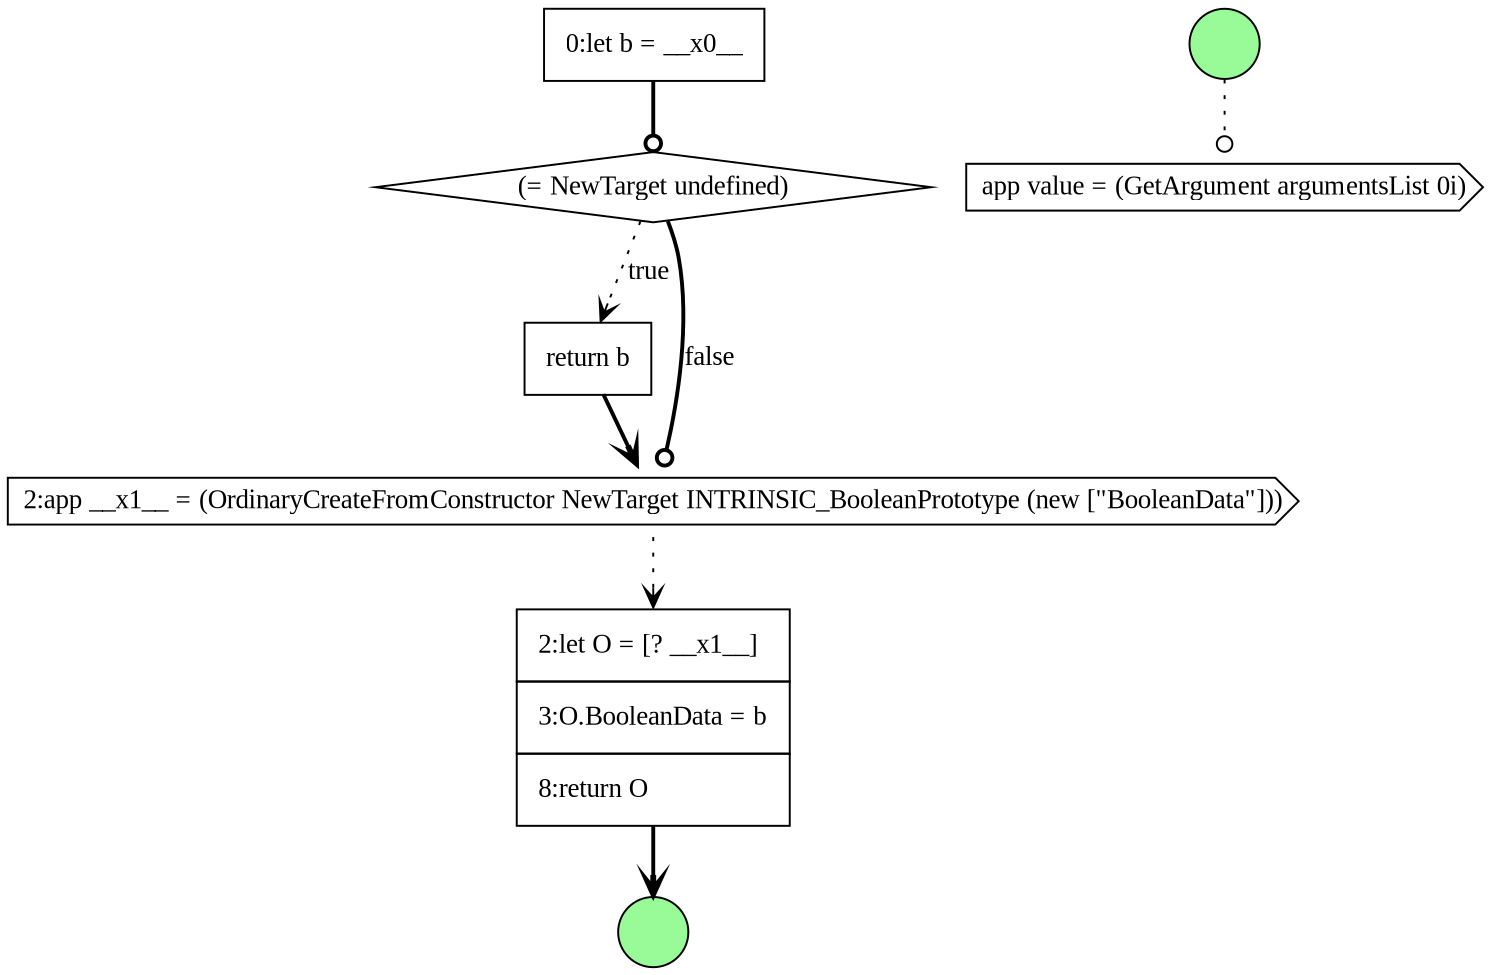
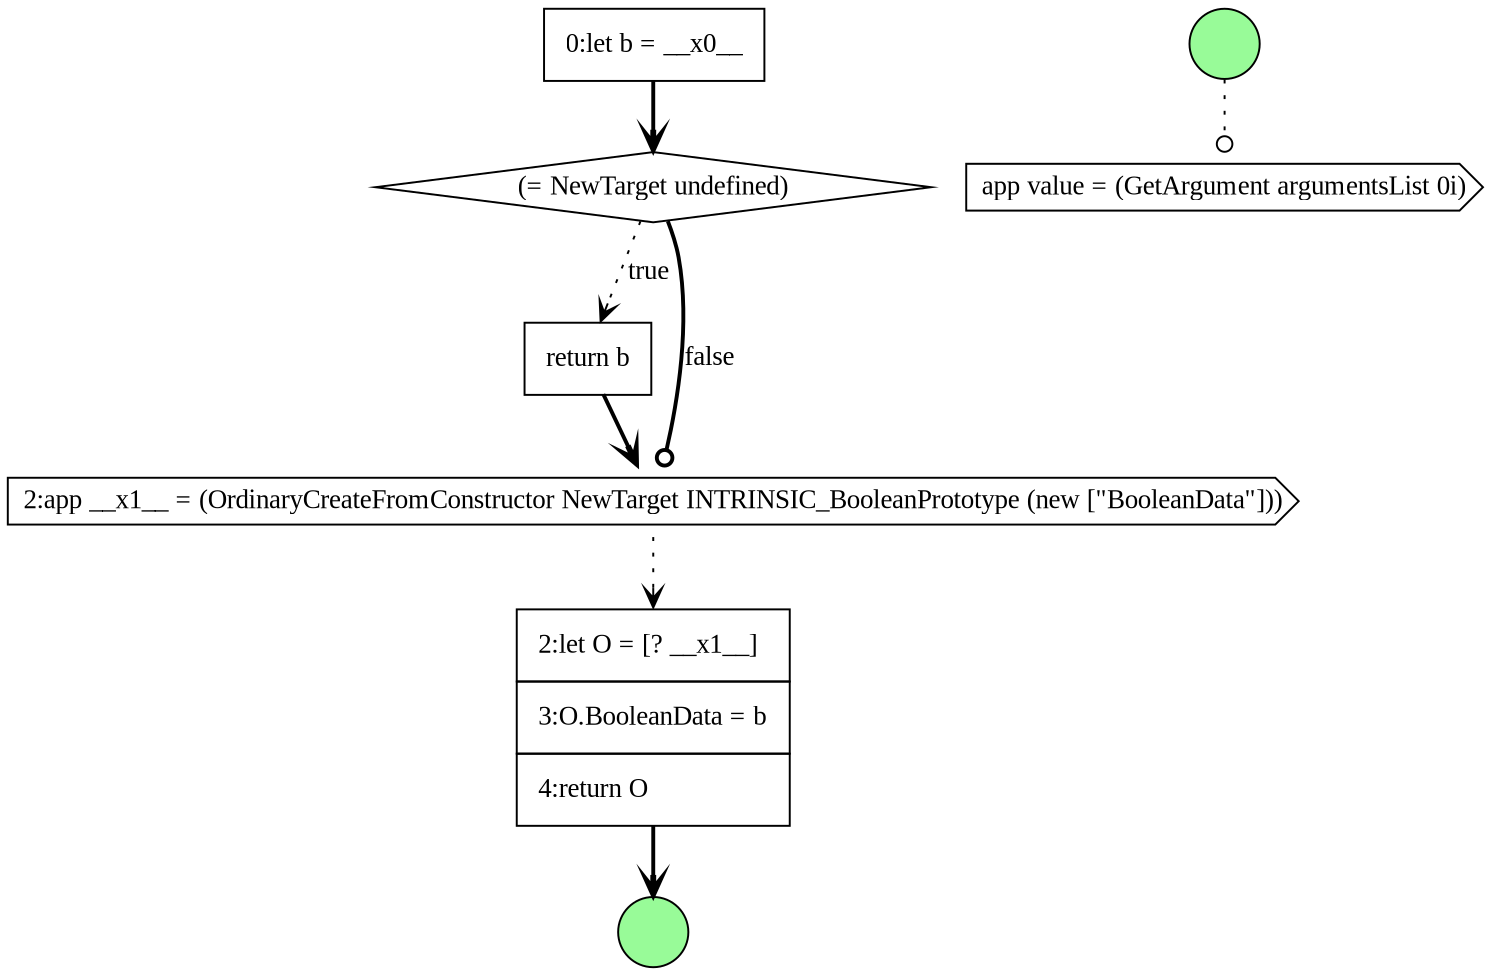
(653, 108) -> (653, 108)
(594, 789) -> (594, 789)
